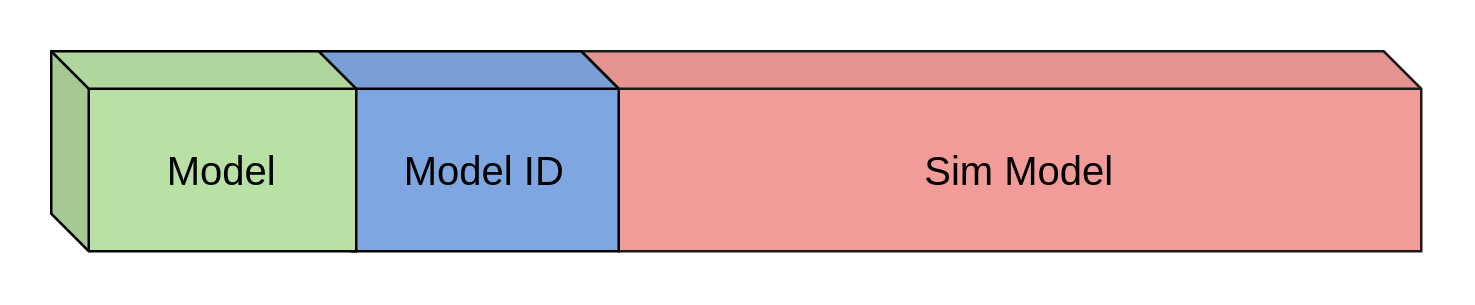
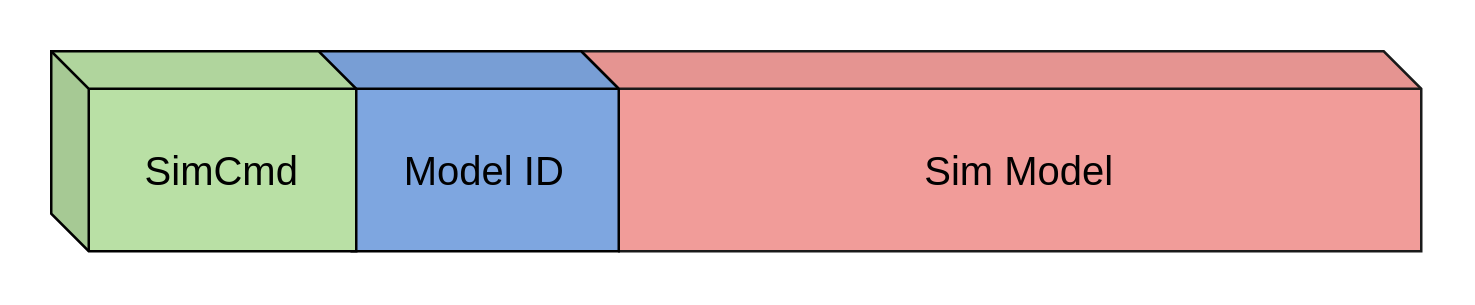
(223, 171) -> (223, 171)
